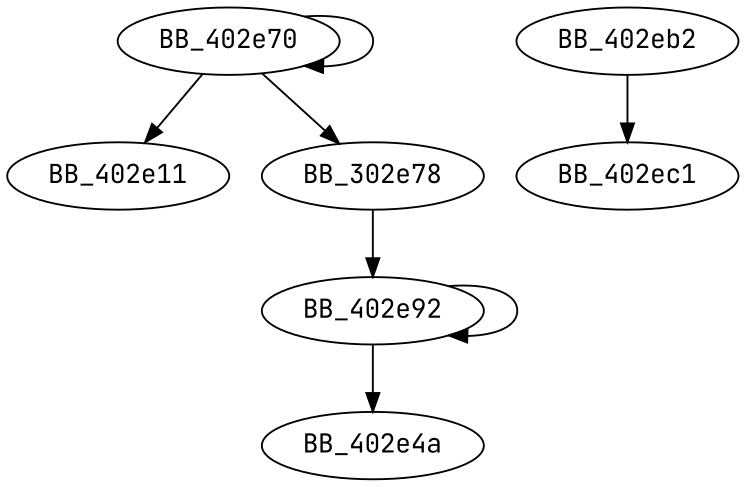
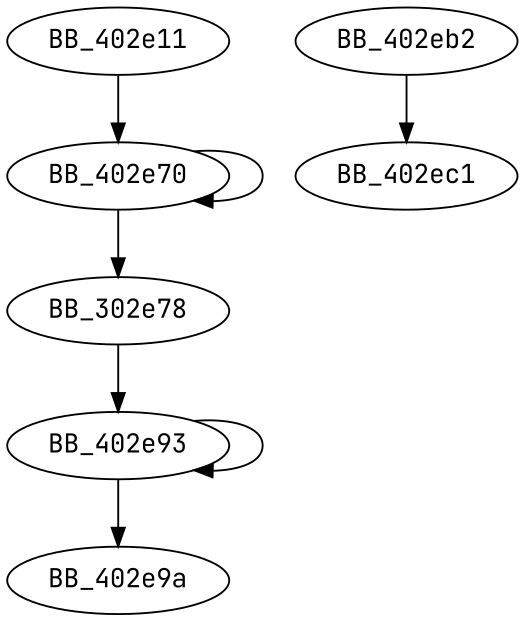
(180, 101) -> (118, 99)
(373, 311) -> (118, 446)
(373, 446) -> (118, 580)
